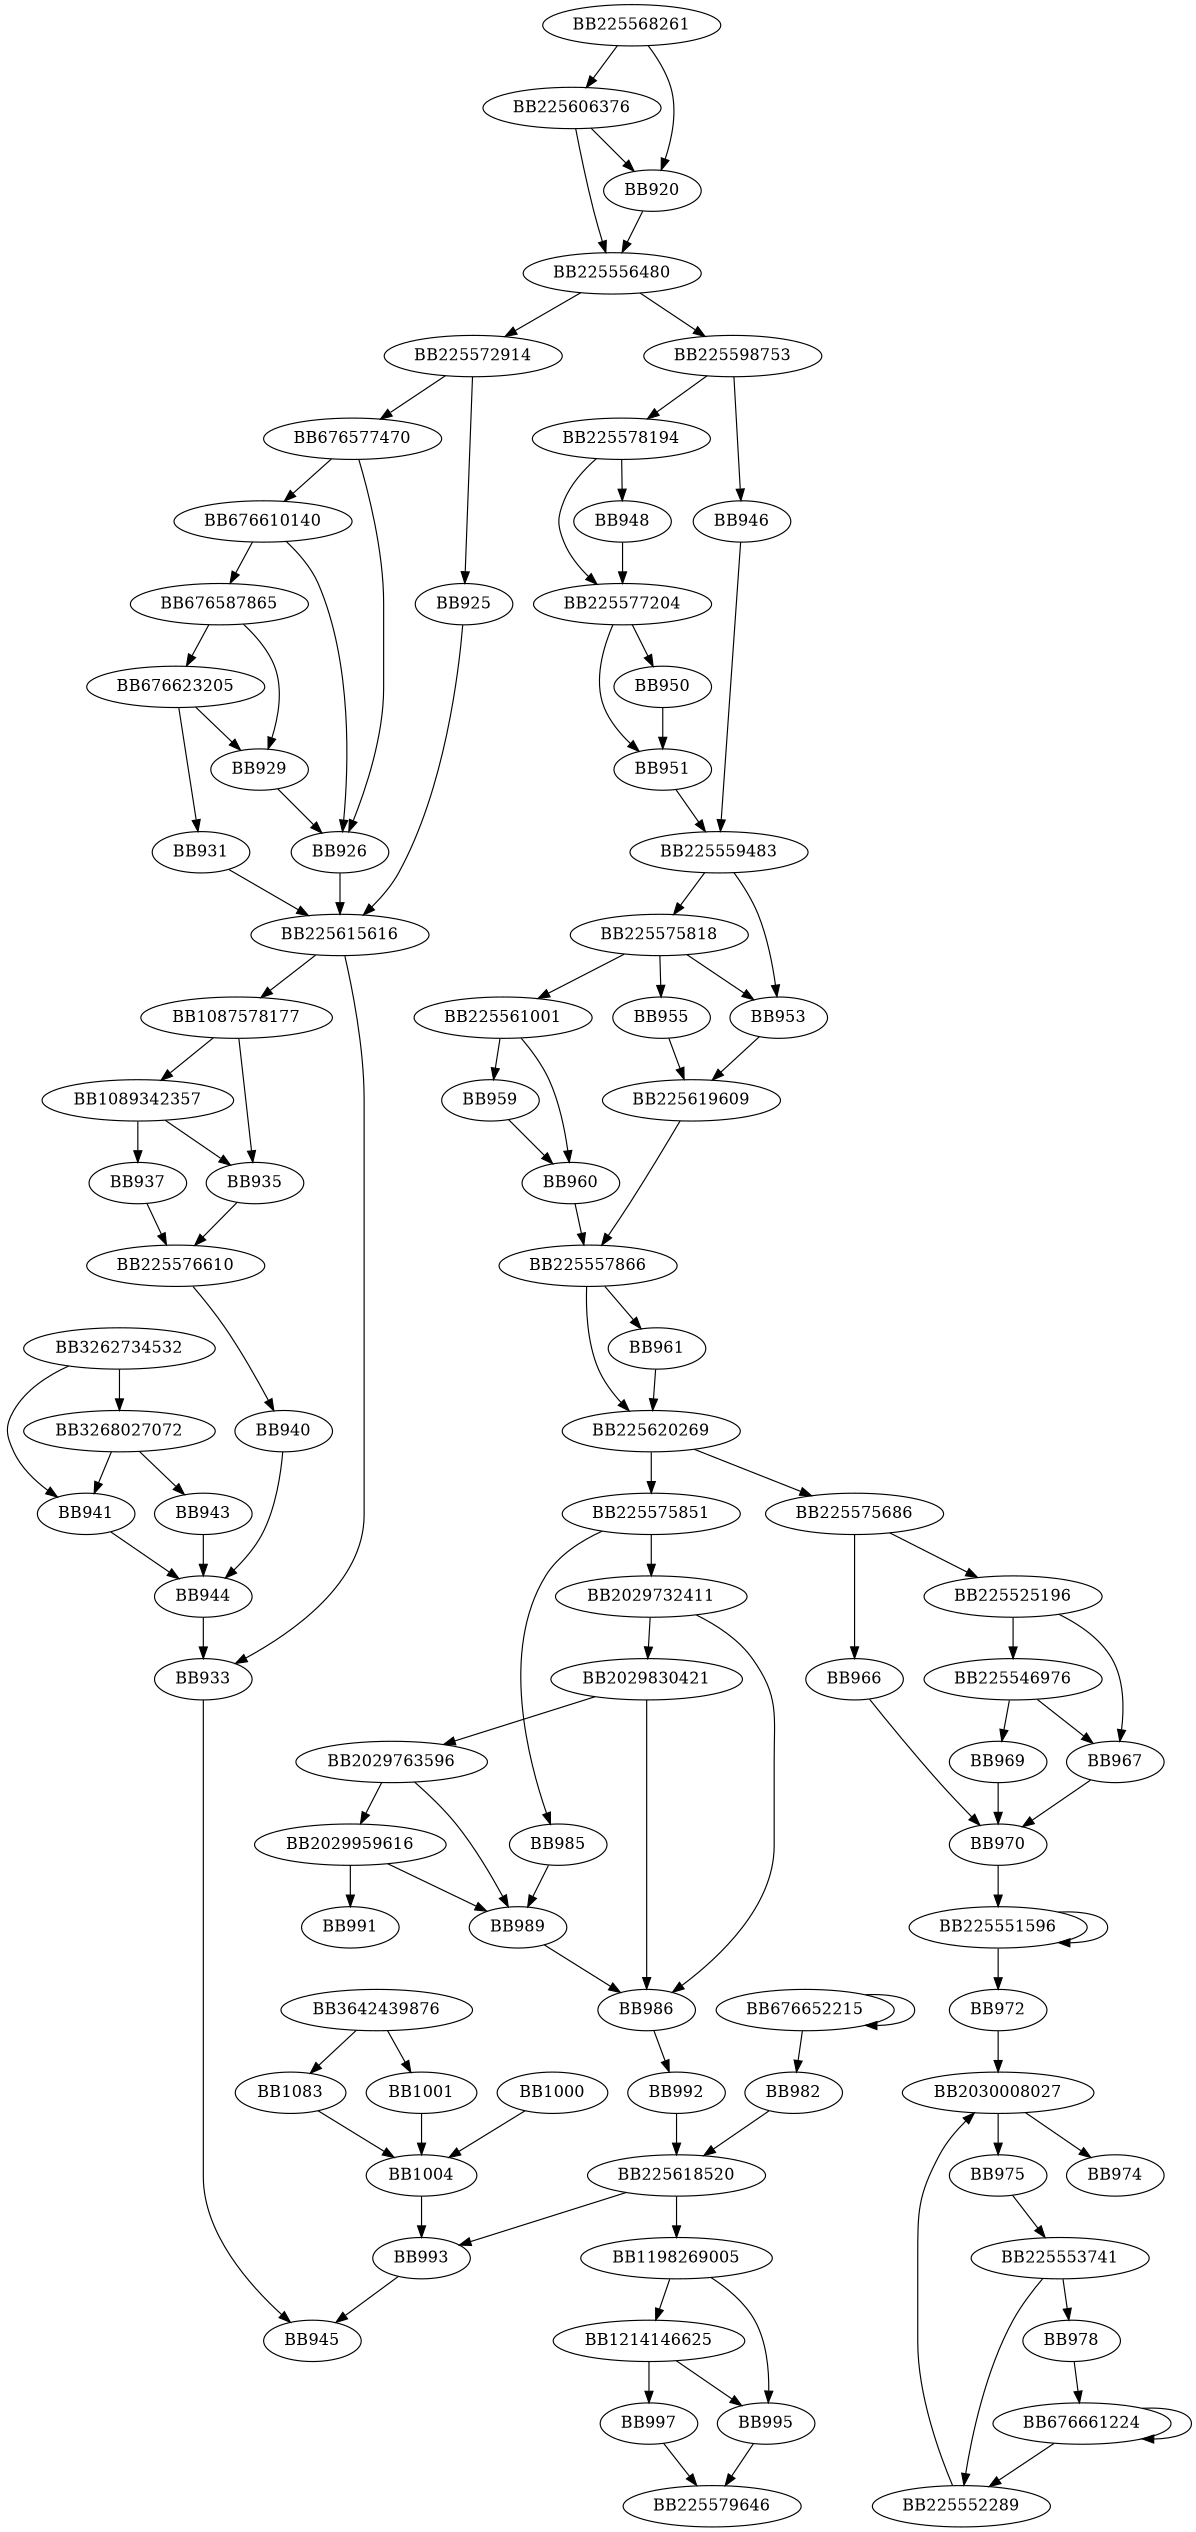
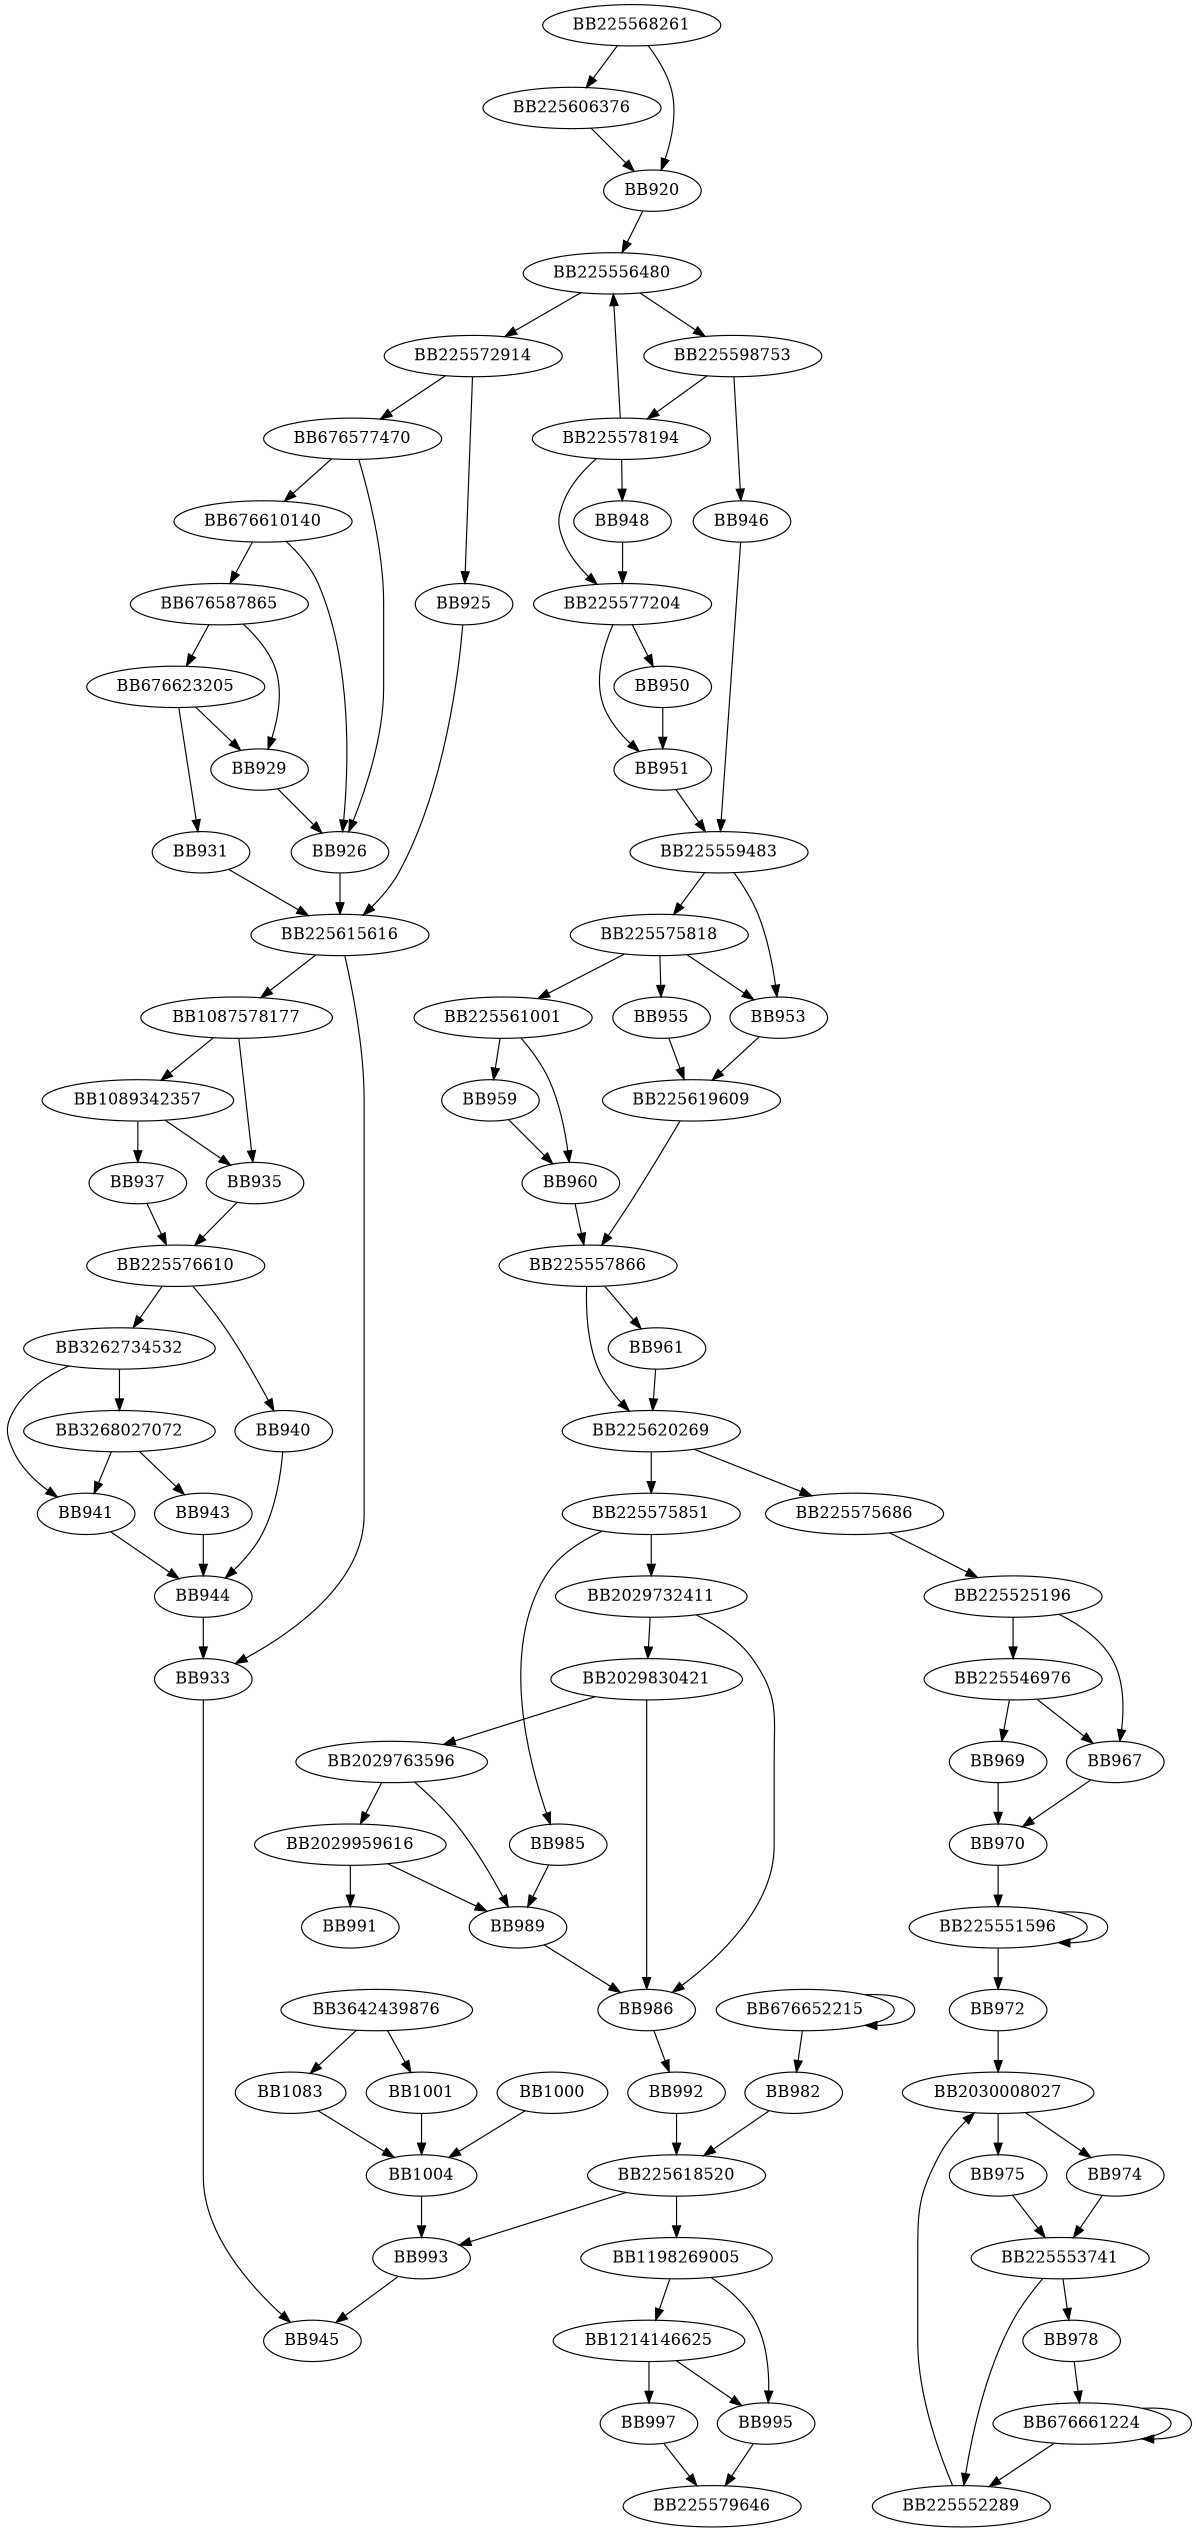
(588, 186) -> (617, 362)
none -> (151, 1302)
(855, 1679) -> none
none -> (1091, 2212)
